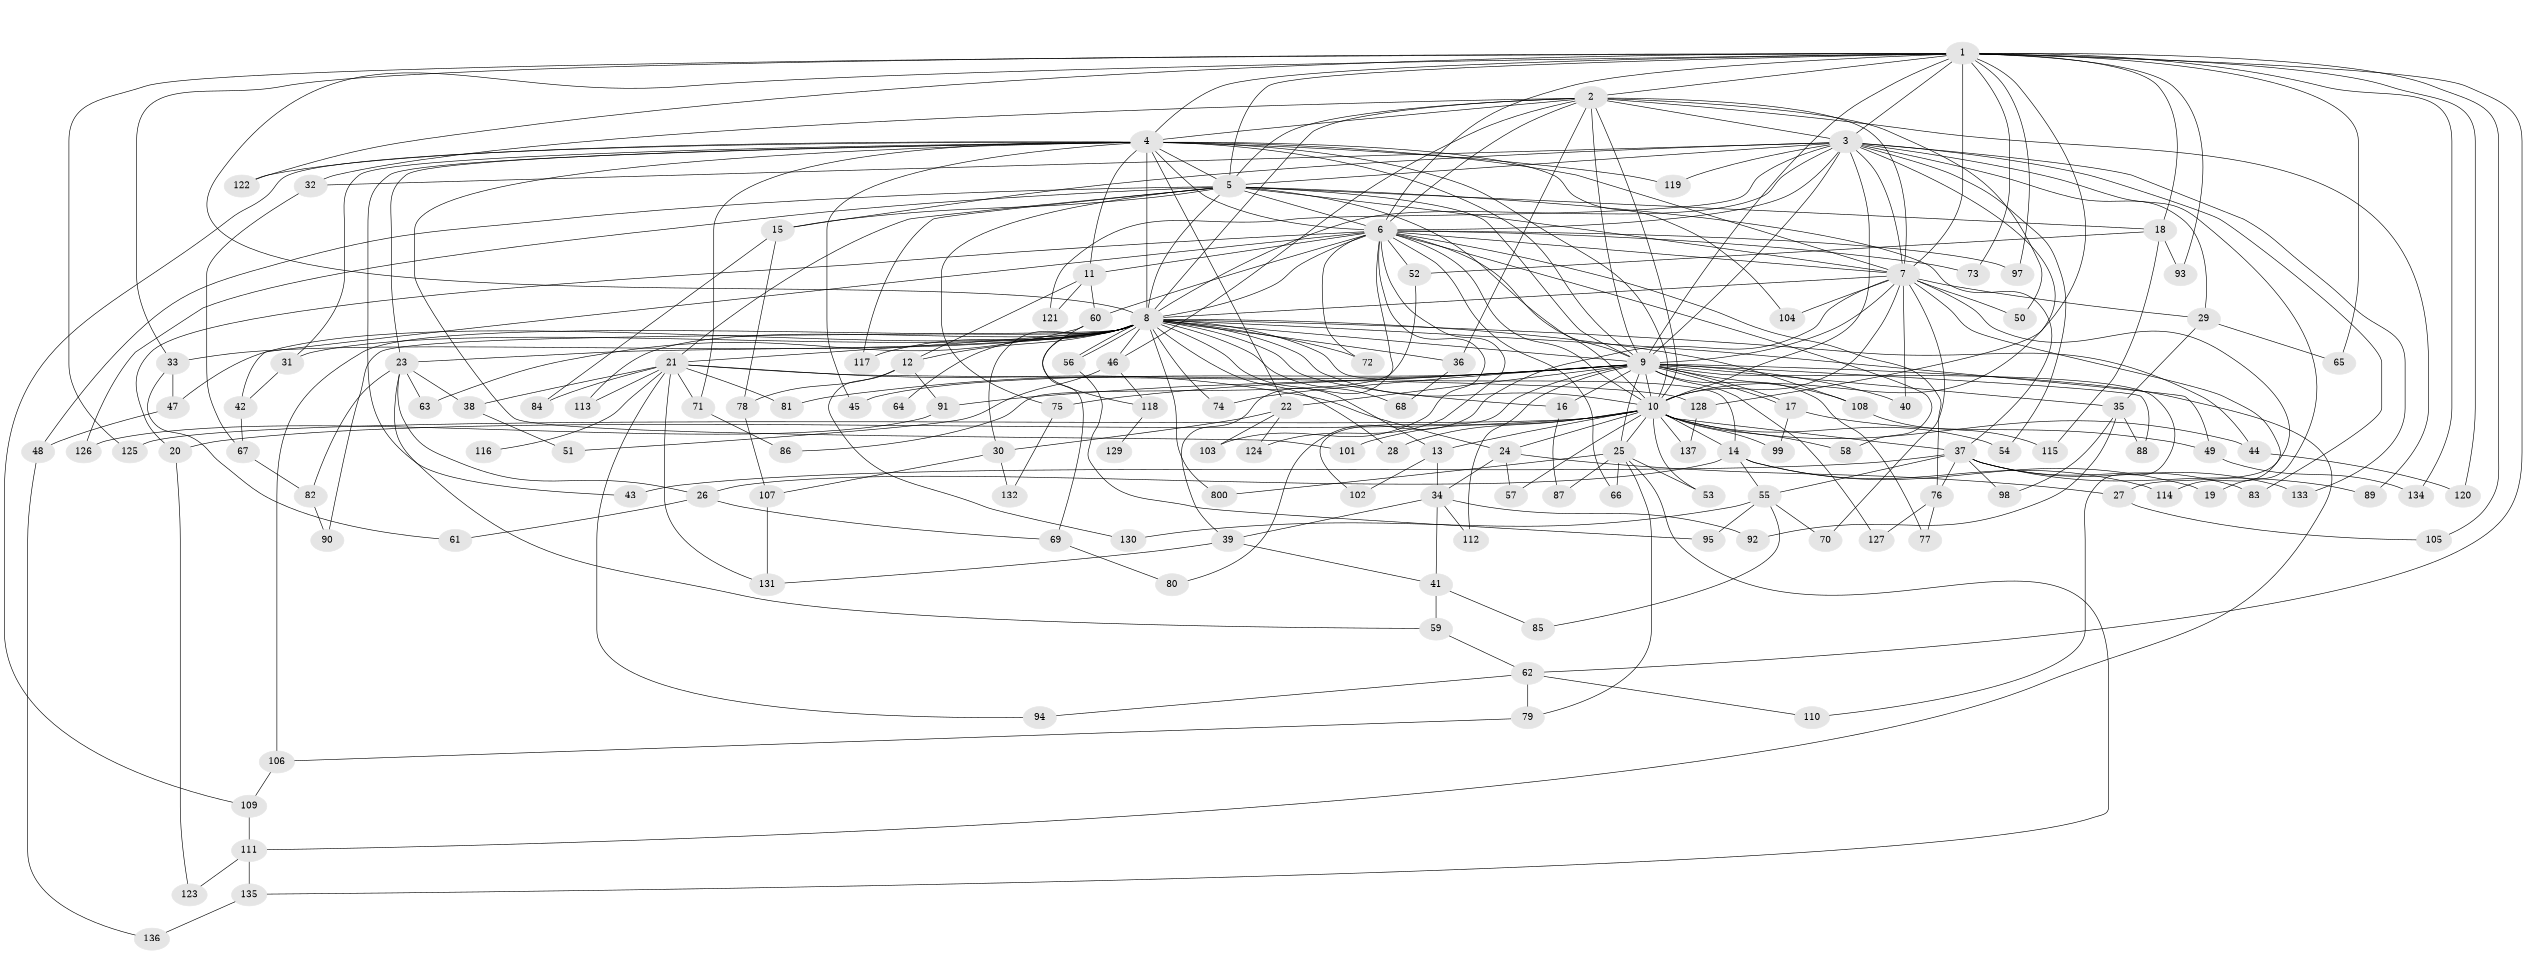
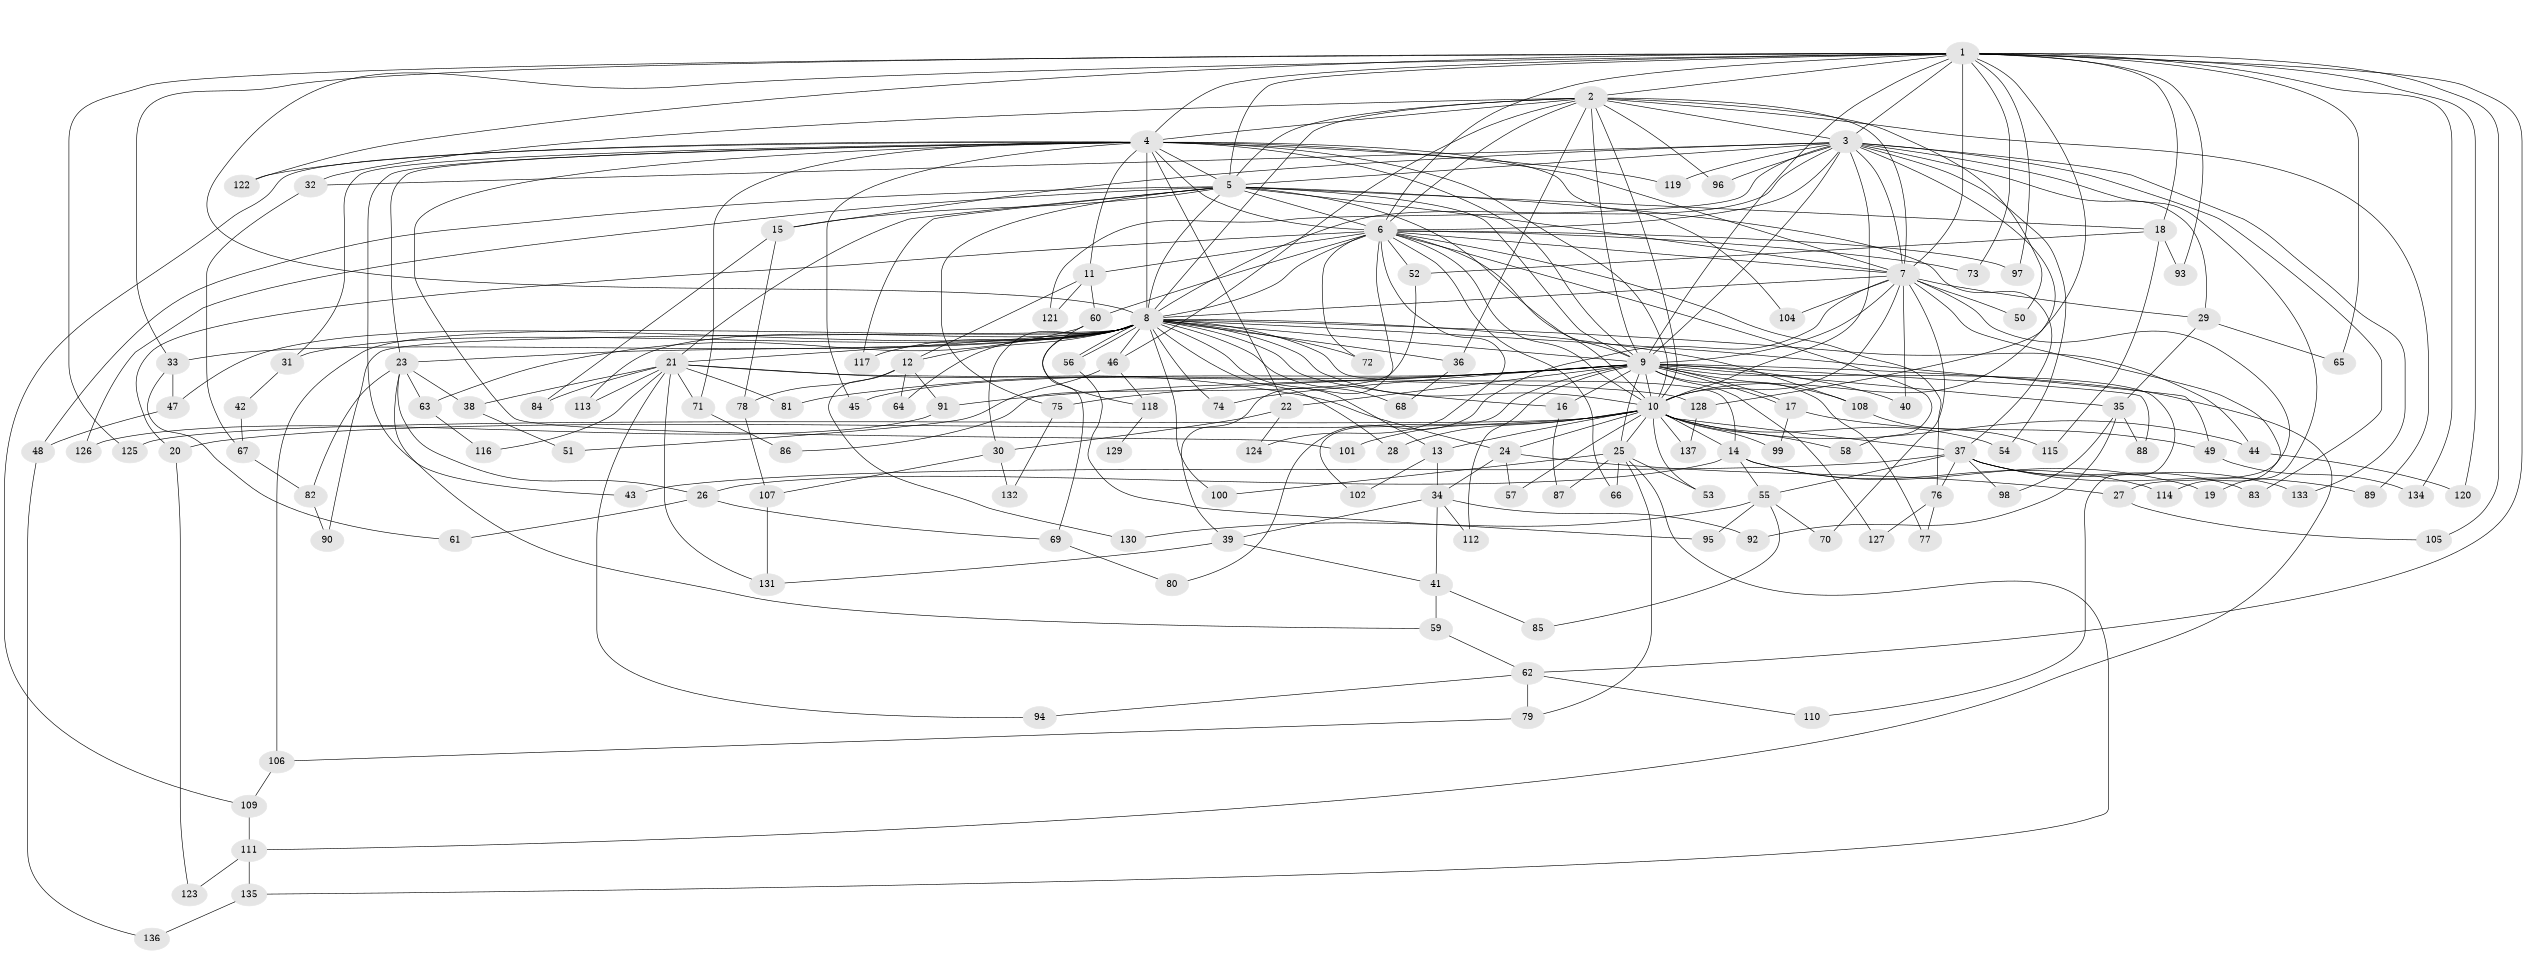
none -> (1718, 186)
(789, 294) -> none
none -> (903, 385)
none -> (458, 432)
(1208, 452) -> none
(1219, 496) -> (1219, 496)
